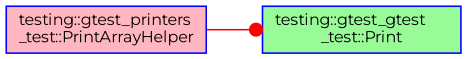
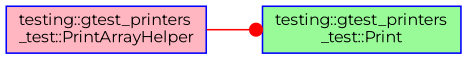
(362, 30) -> (362, 30)
